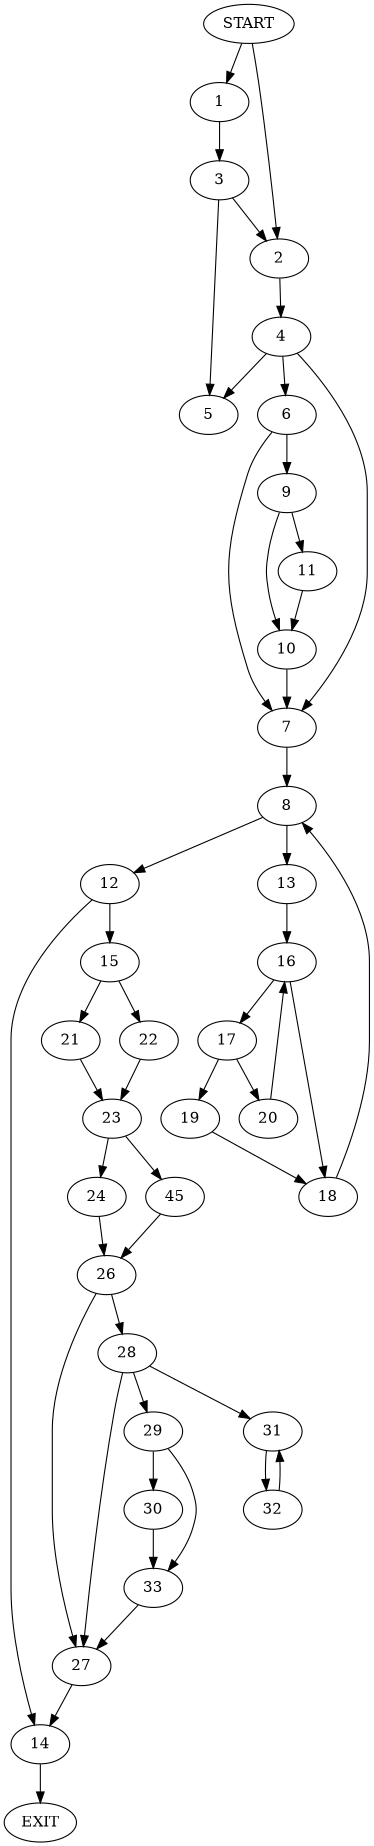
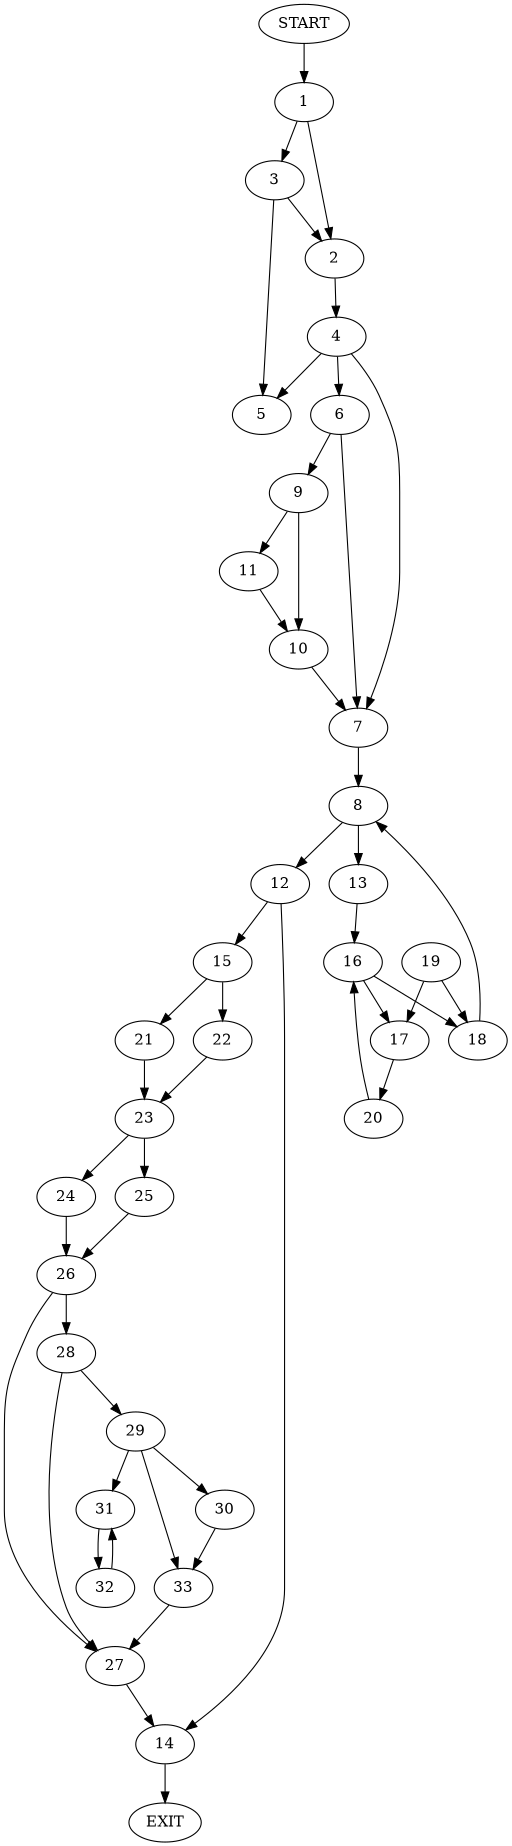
(266, 135) -> (318, 175)
(211, 1074) -> (418, 995)
(175, 1197) -> (144, 1197)
(195, 1390) -> (123, 1466)
